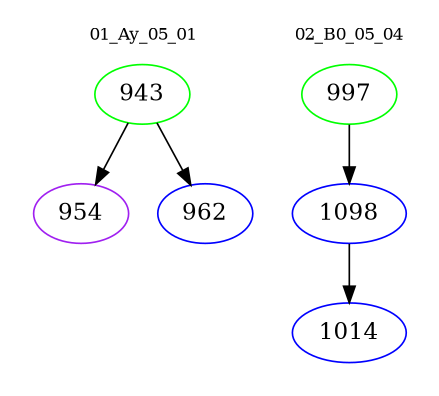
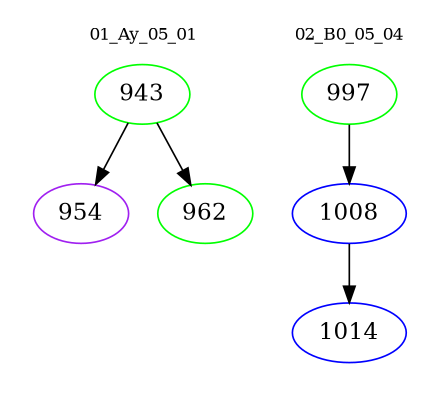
(205, 214) -> (205, 214)
(349, 214) -> (349, 214)
